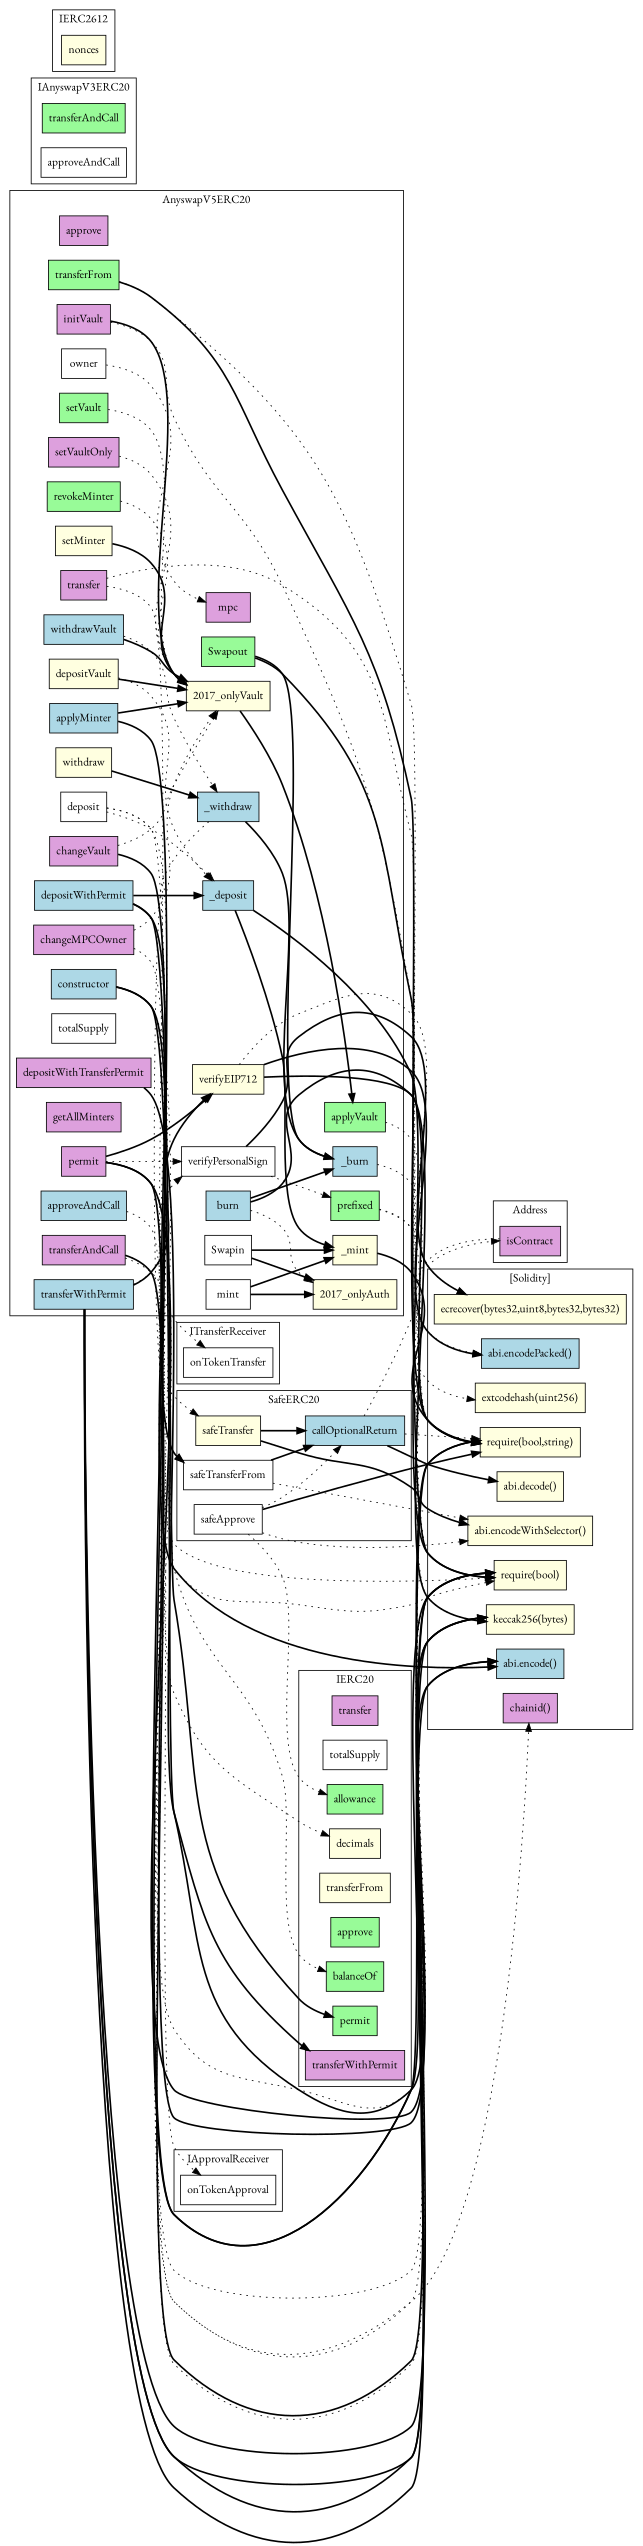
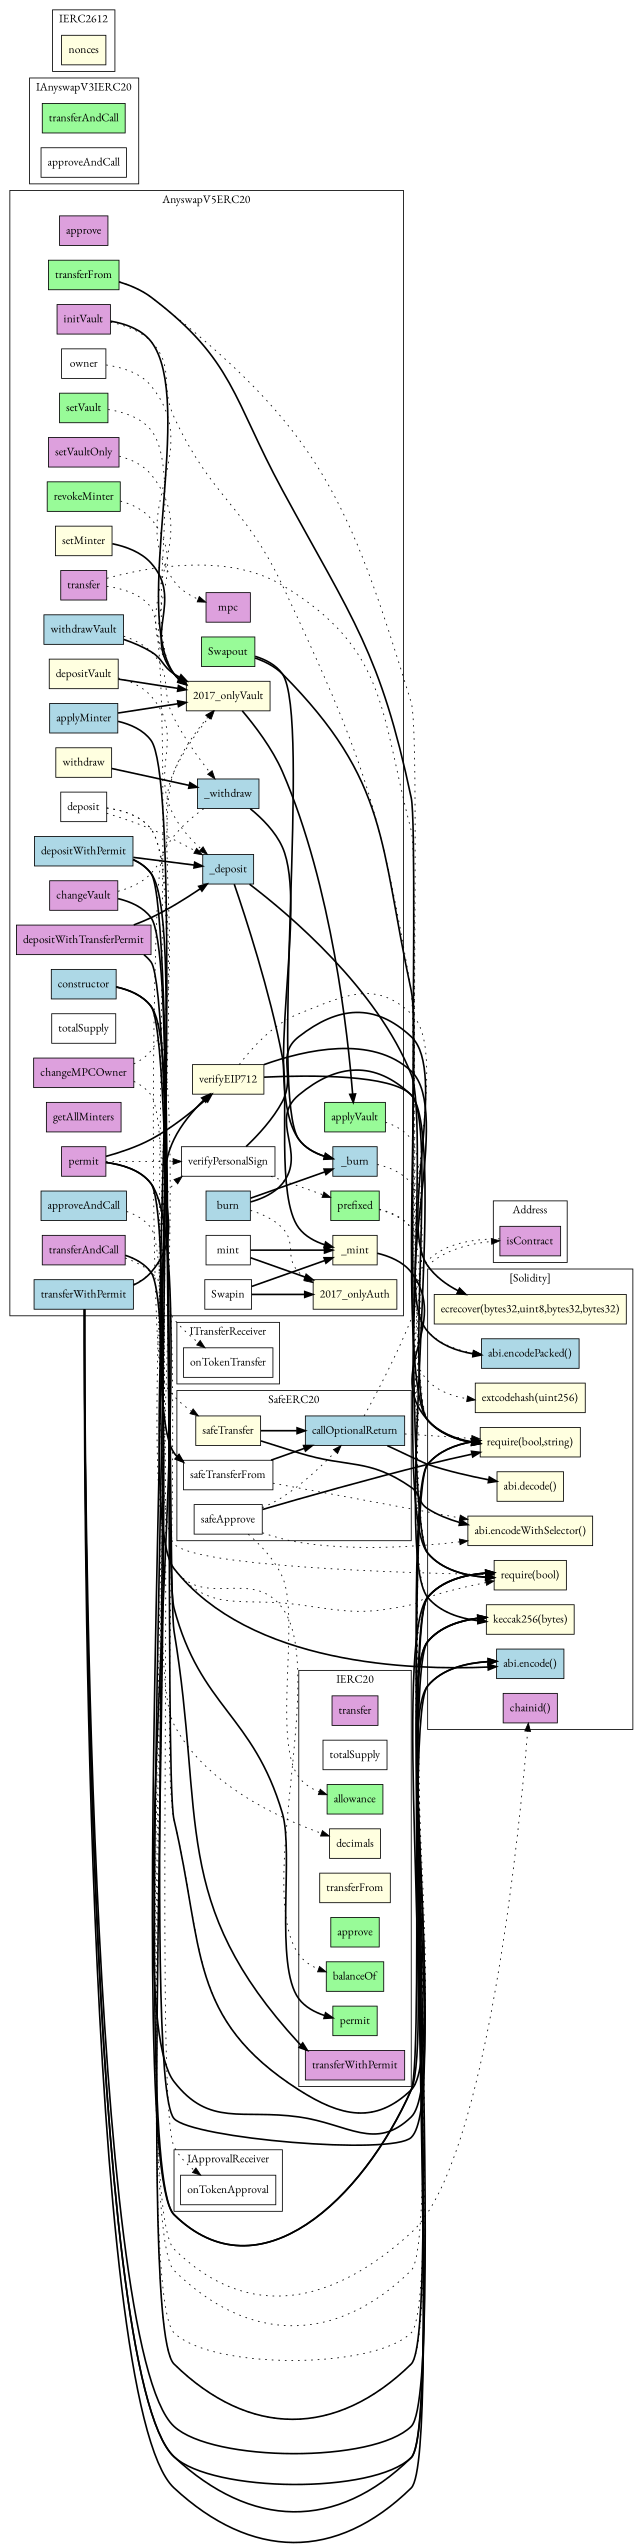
(84, 87) -> (84, 87)
none -> (174, 905)
